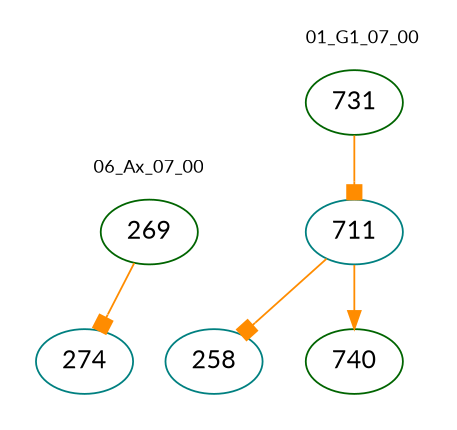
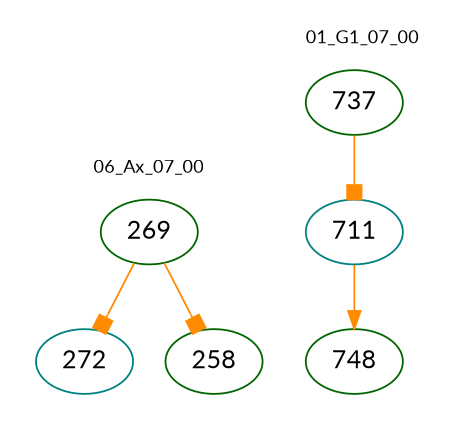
(354, 103) -> (354, 103)
(303, 280) -> (178, 289)
(85, 362) -> (85, 362)
(214, 362) -> (214, 362)
(354, 362) -> (354, 362)
